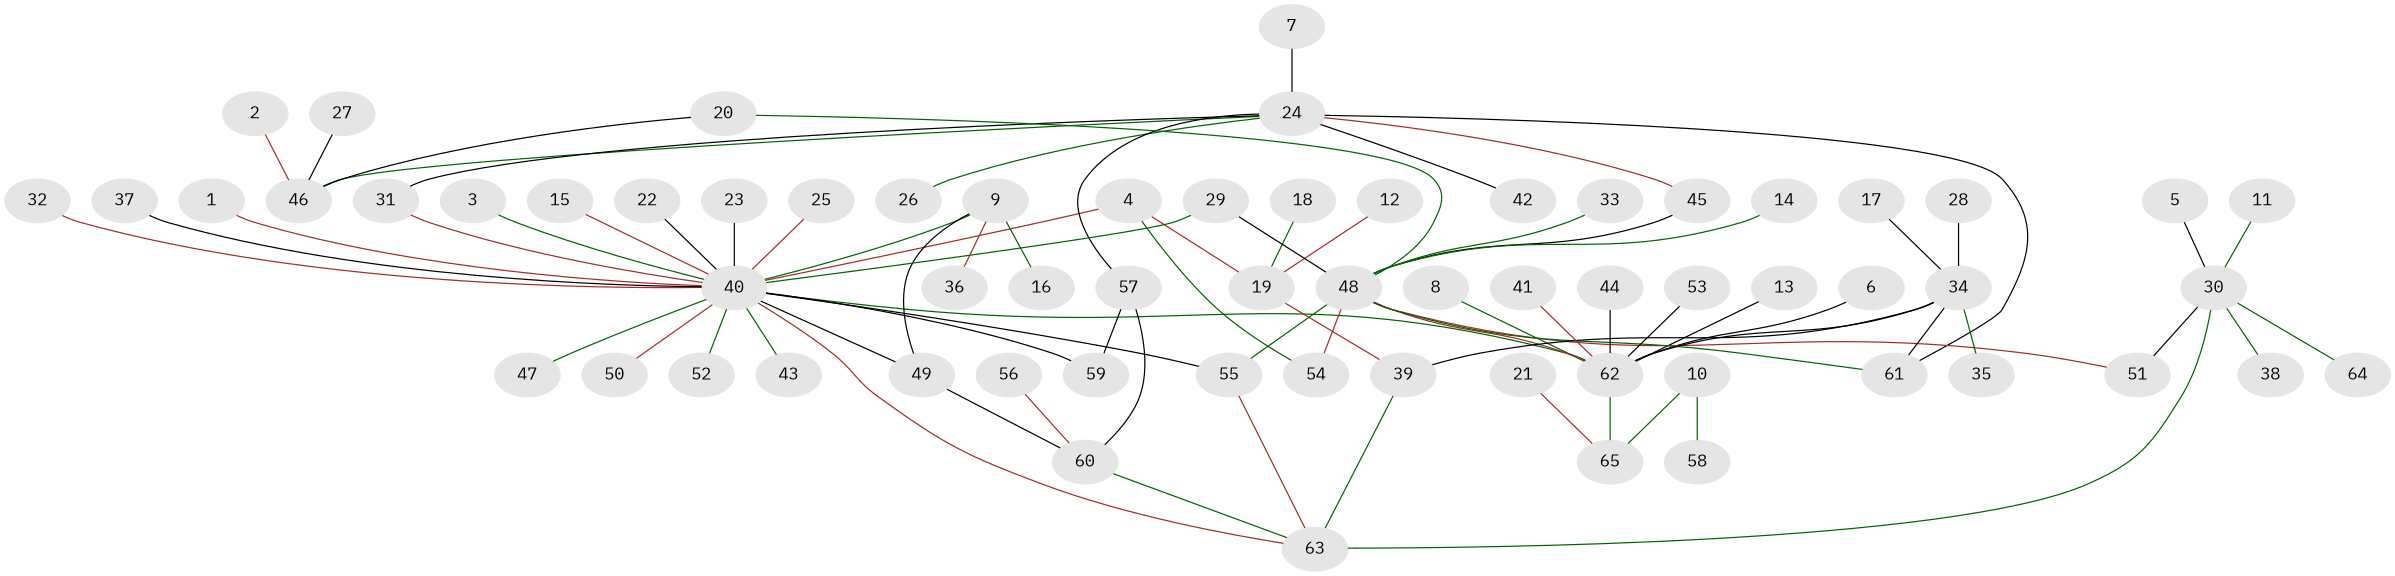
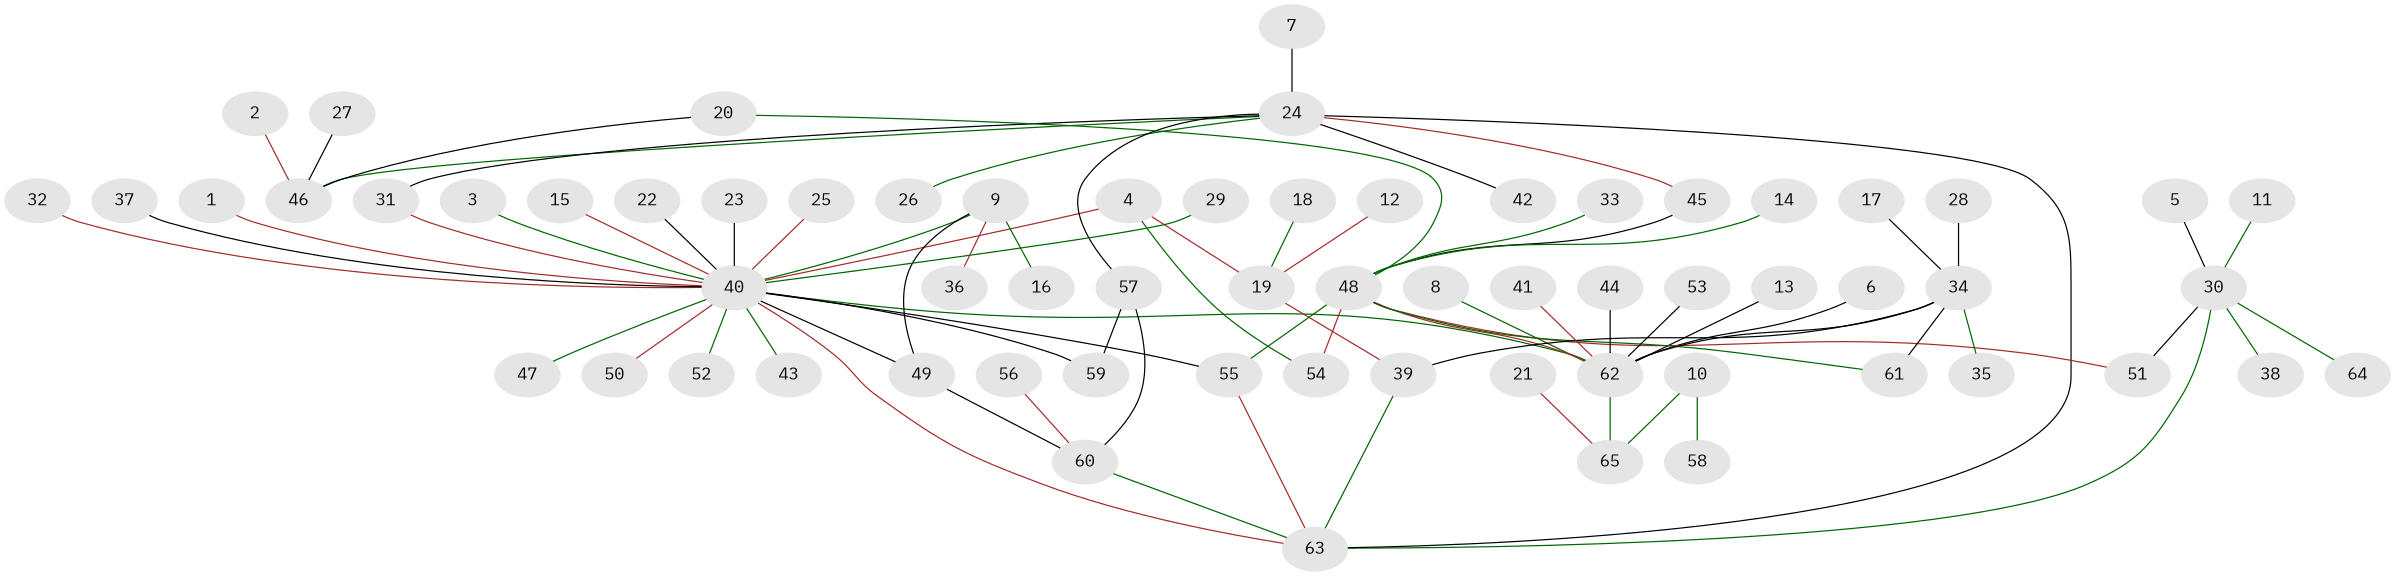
(1786, 136) -> (2071, 302)
(1276, 240) -> none
